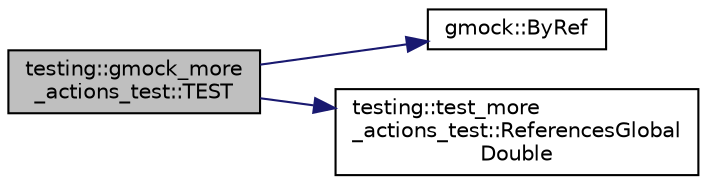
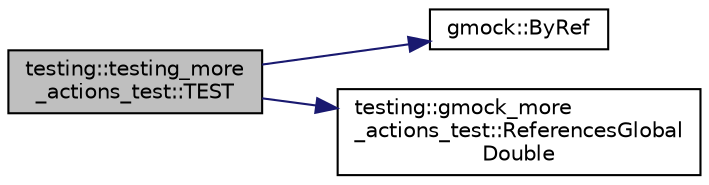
(134, 82) -> (135, 82)
(517, 132) -> (519, 132)
